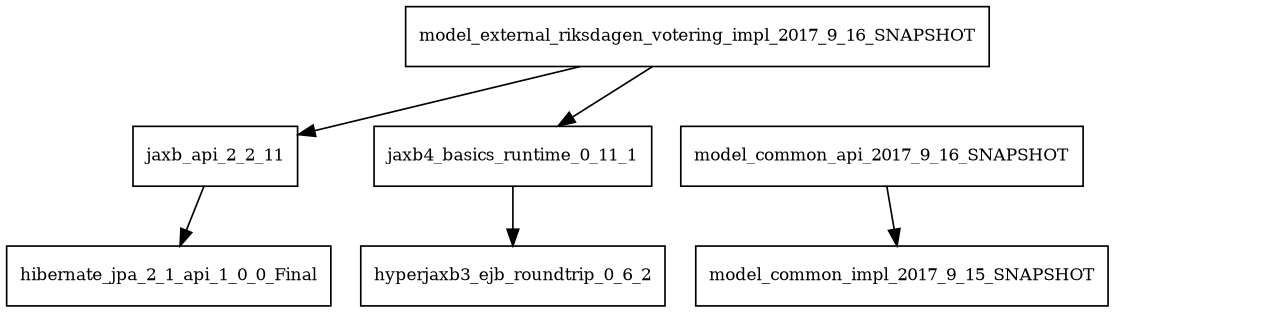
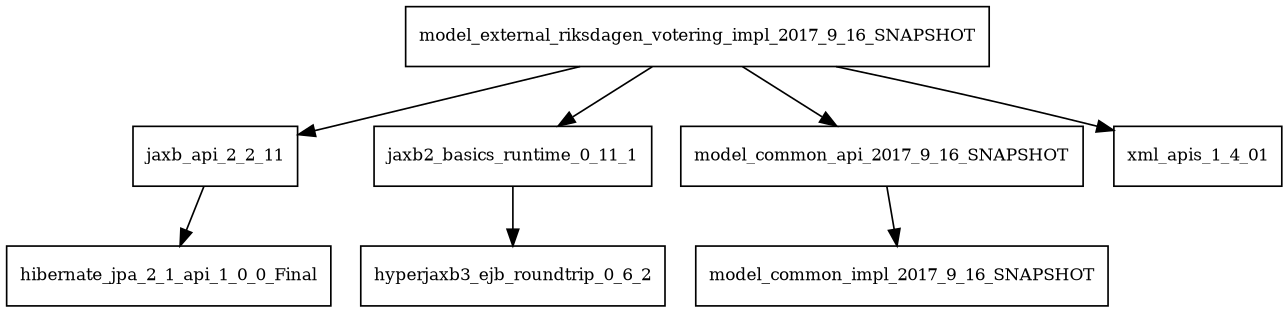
none -> (782, 92)
(513, 156) -> (513, 156)
none -> (1198, 156)
(902, 276) -> (902, 276)
